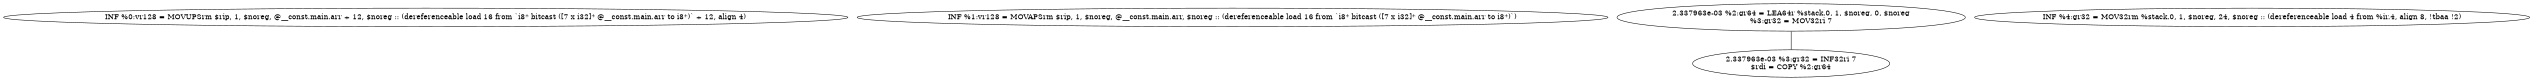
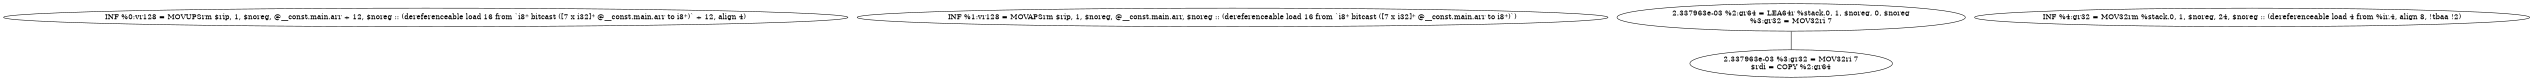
(1791, 64) -> (1791, 64)
